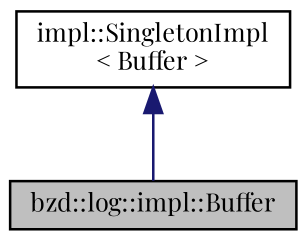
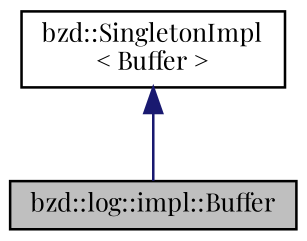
(153, 49) -> (153, 49)
